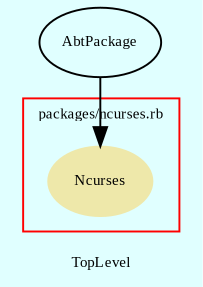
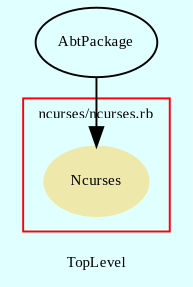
(101, 115) -> (96, 115)
